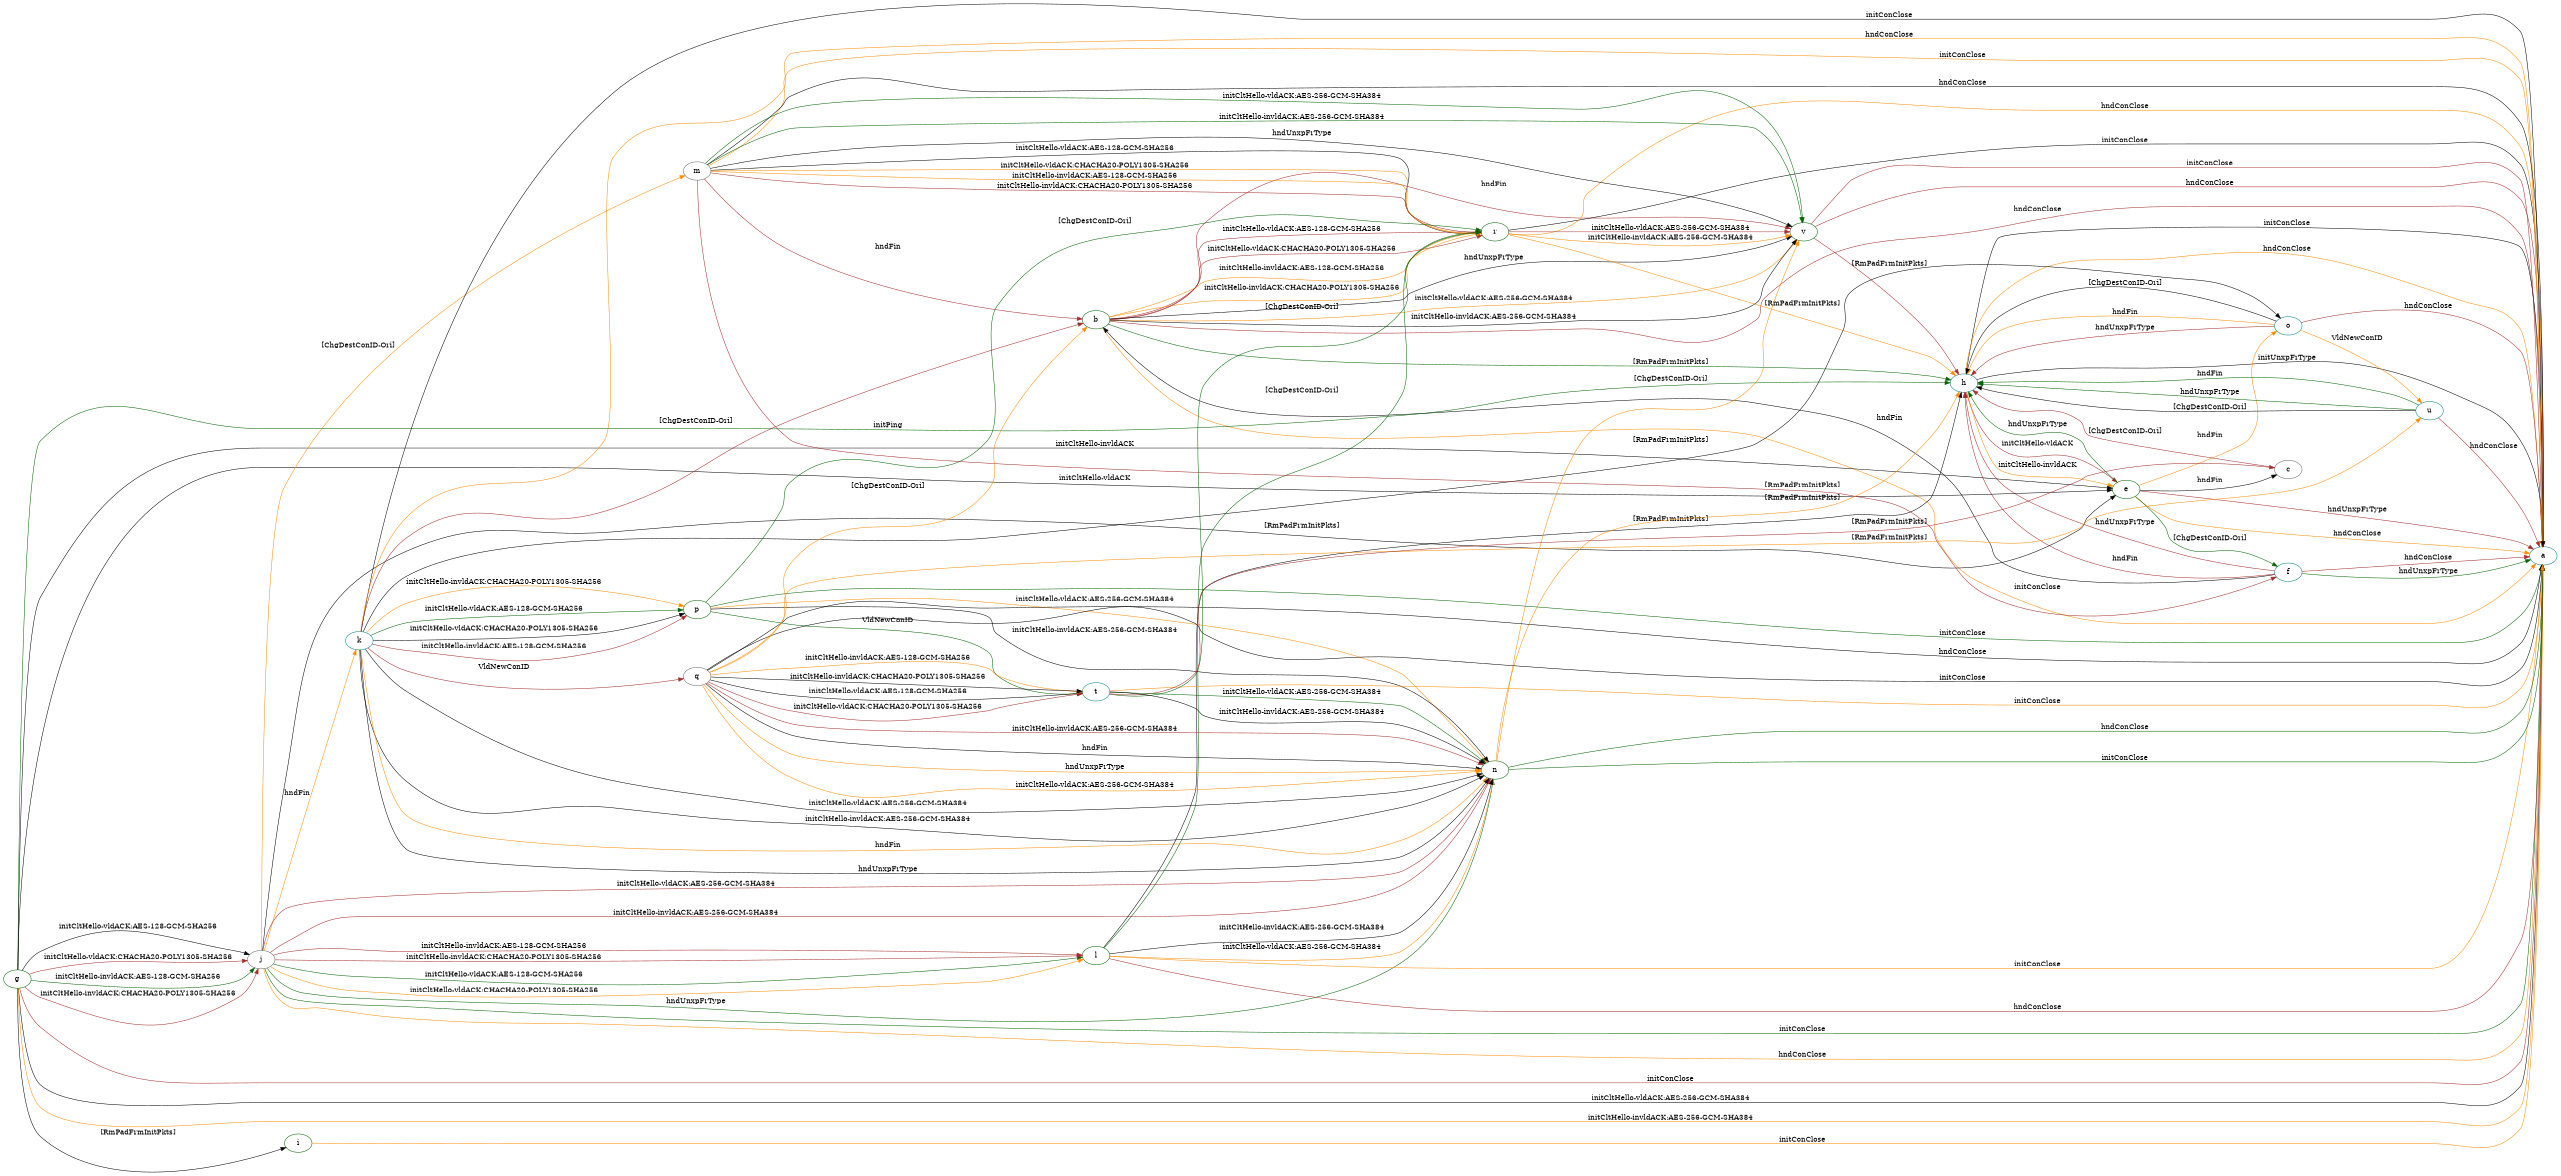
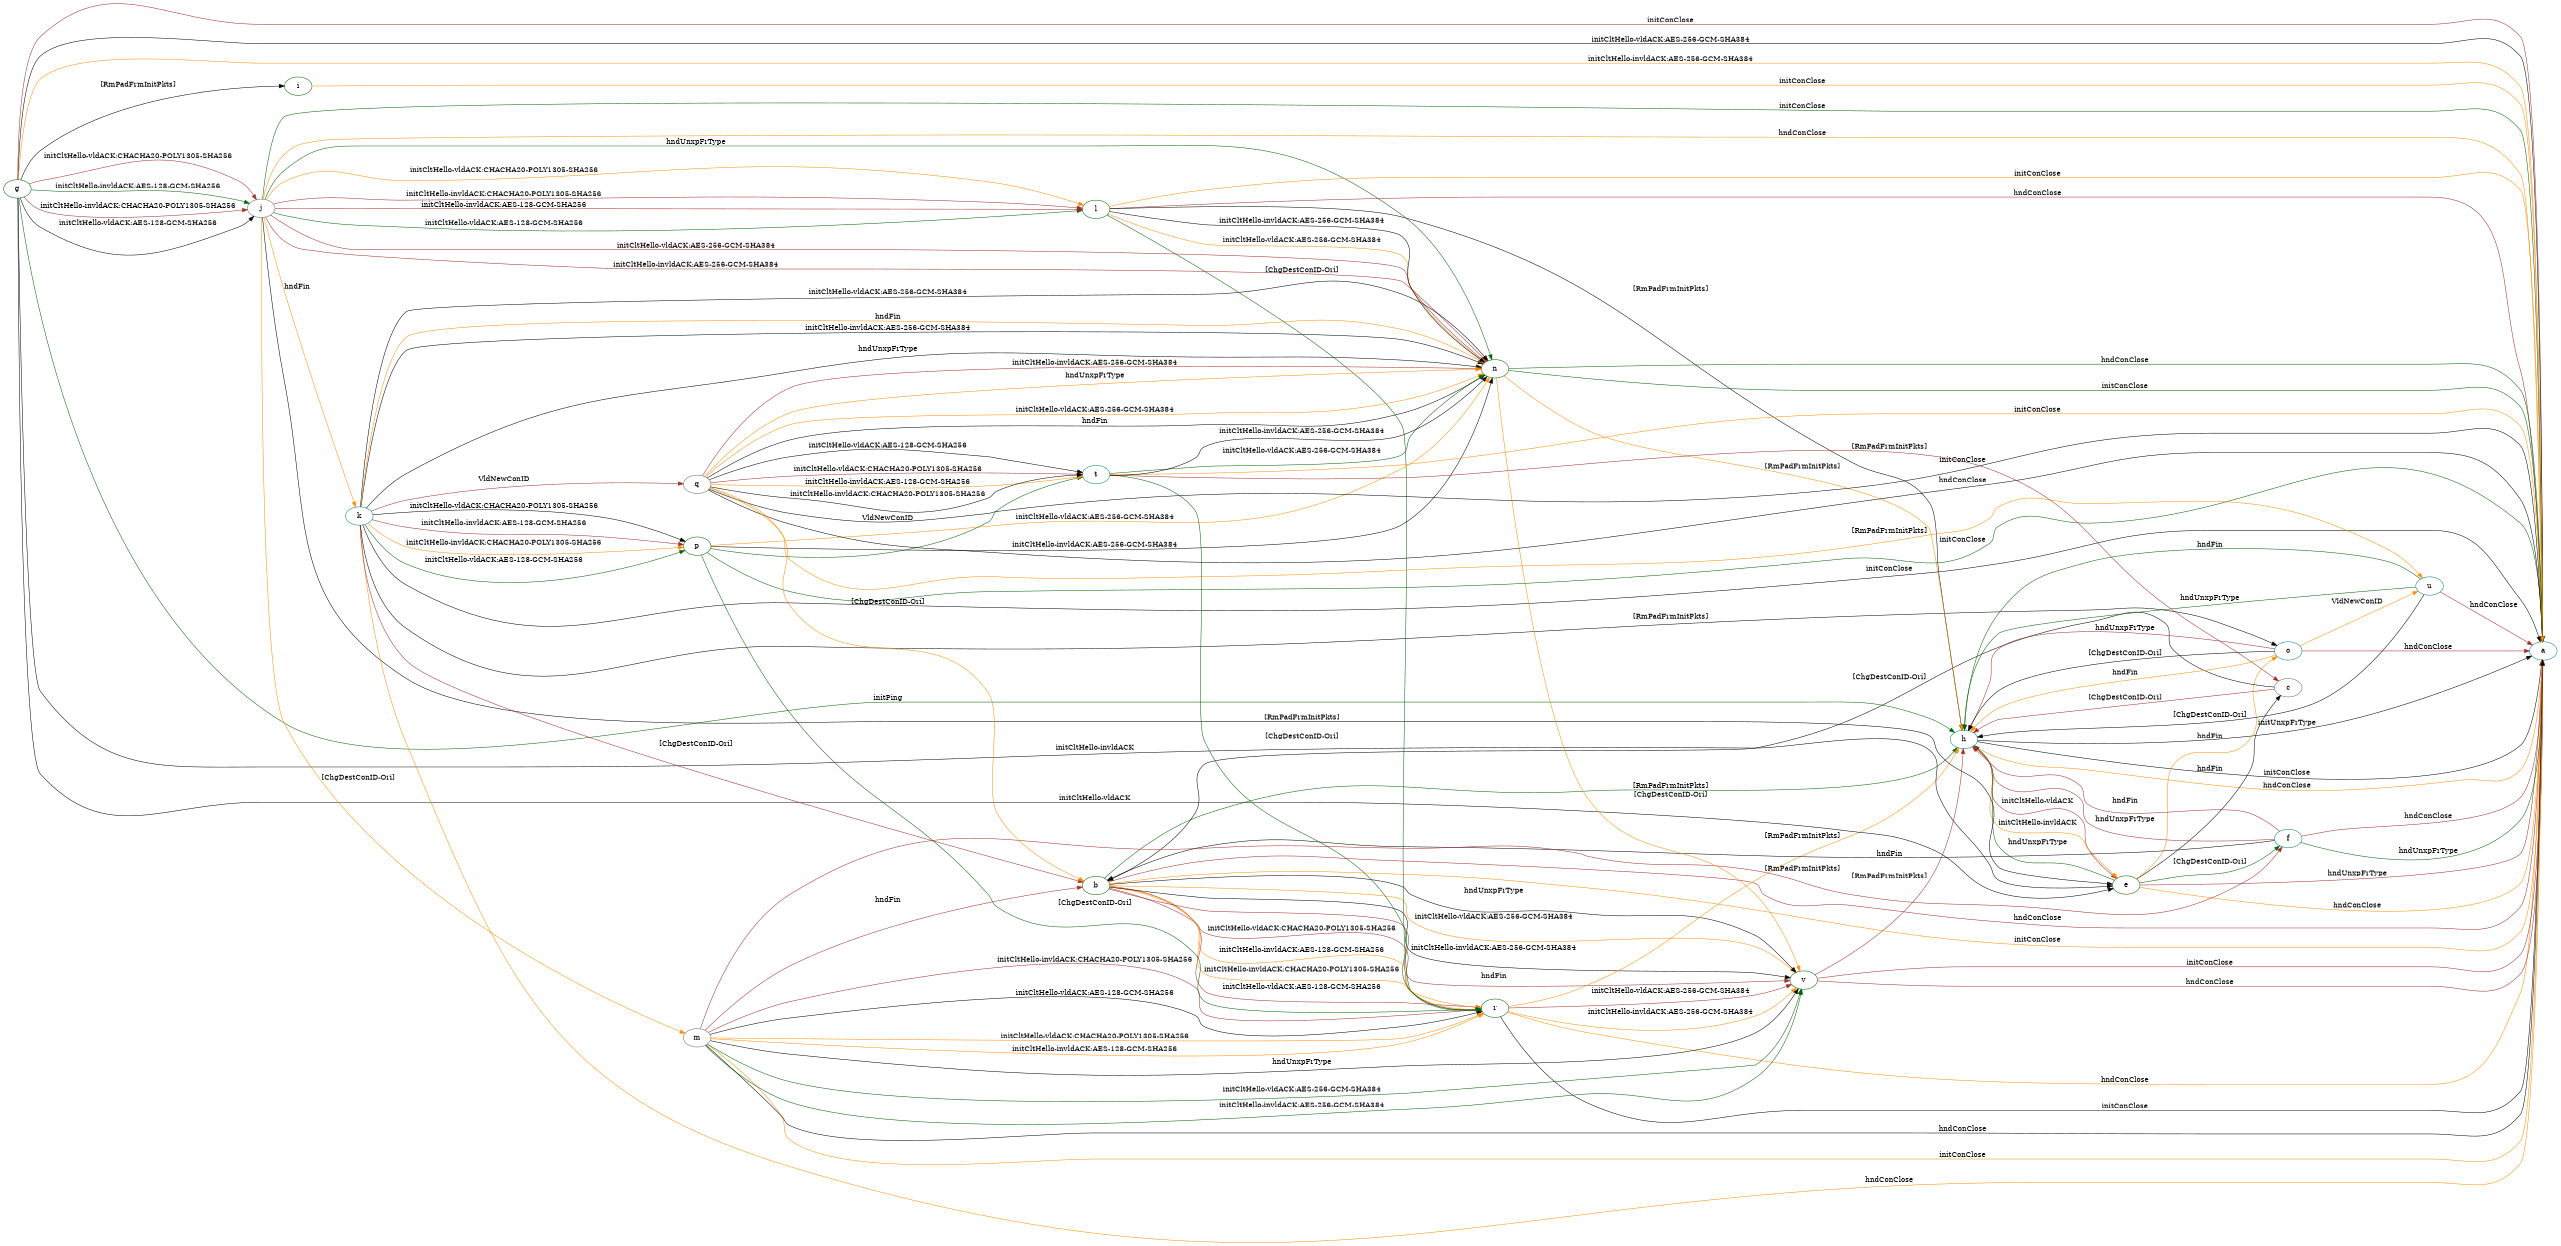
none -> (1784, 741)
